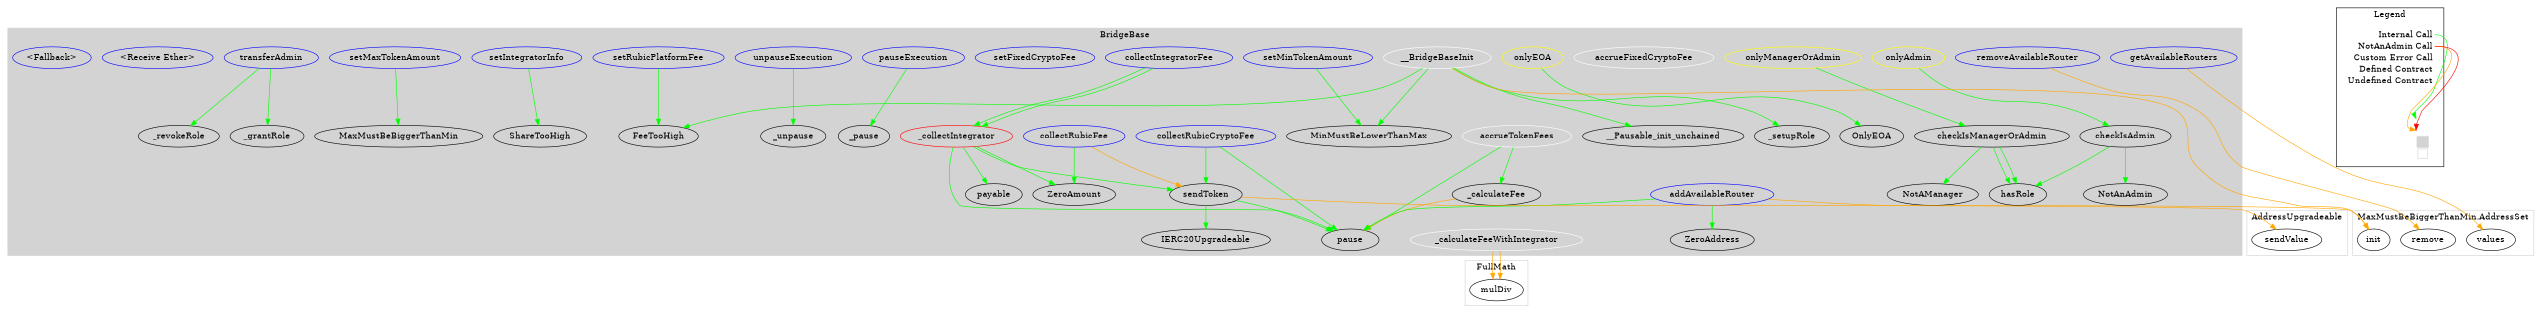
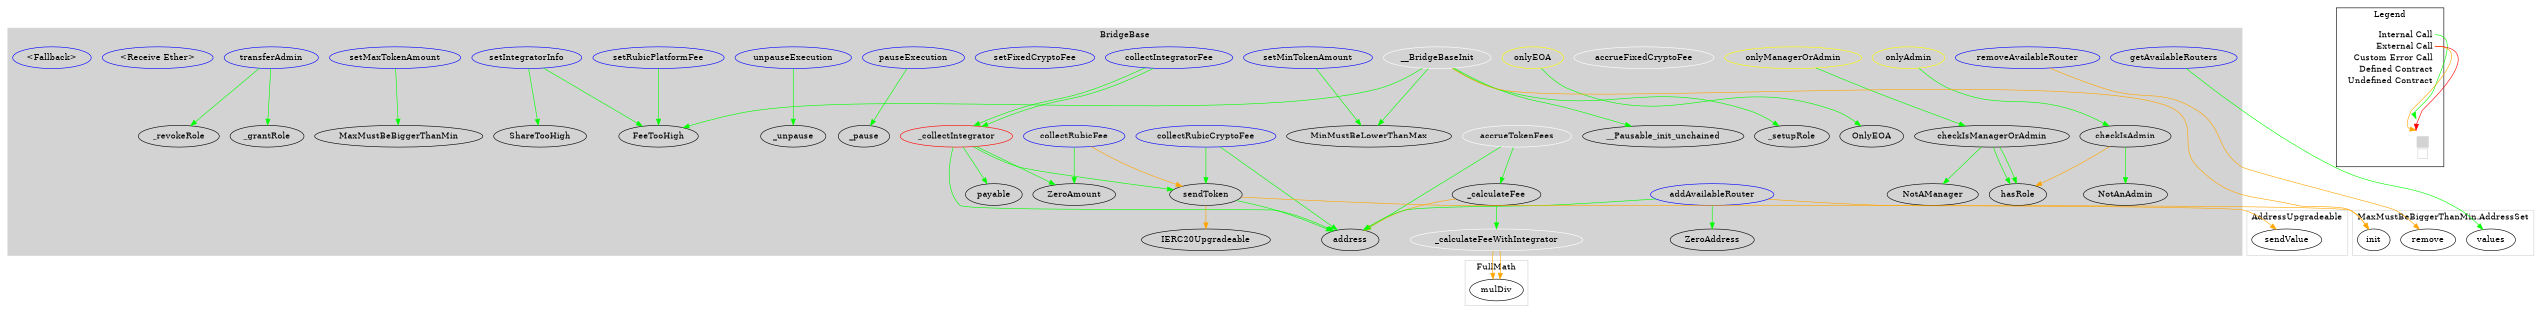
(2396, 46) -> (2405, 46)
none -> (590, 96)
(2325, 162) -> (2325, 162)
(2076, 166) -> (2076, 166)
(1206, 214) -> (1206, 214)
none -> (1497, 214)
(1350, 240) -> (1350, 240)
